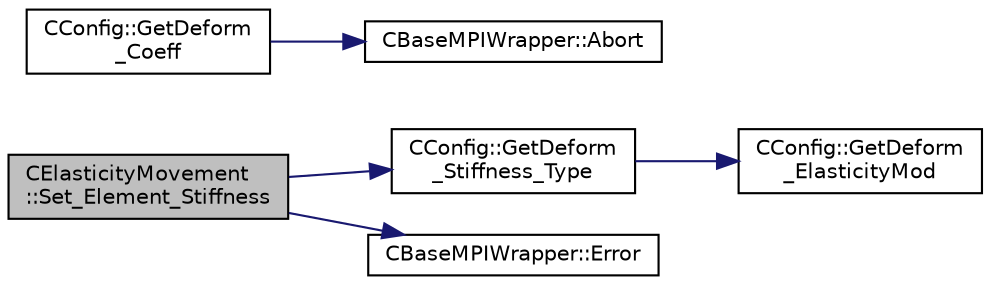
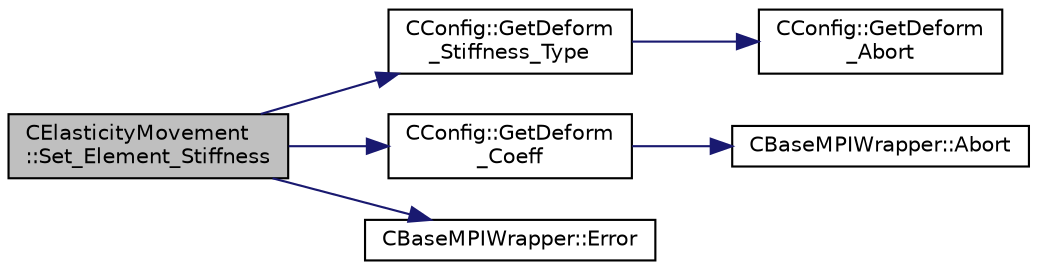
none -> (327, 146)
(860, 161) -> (881, 42)
